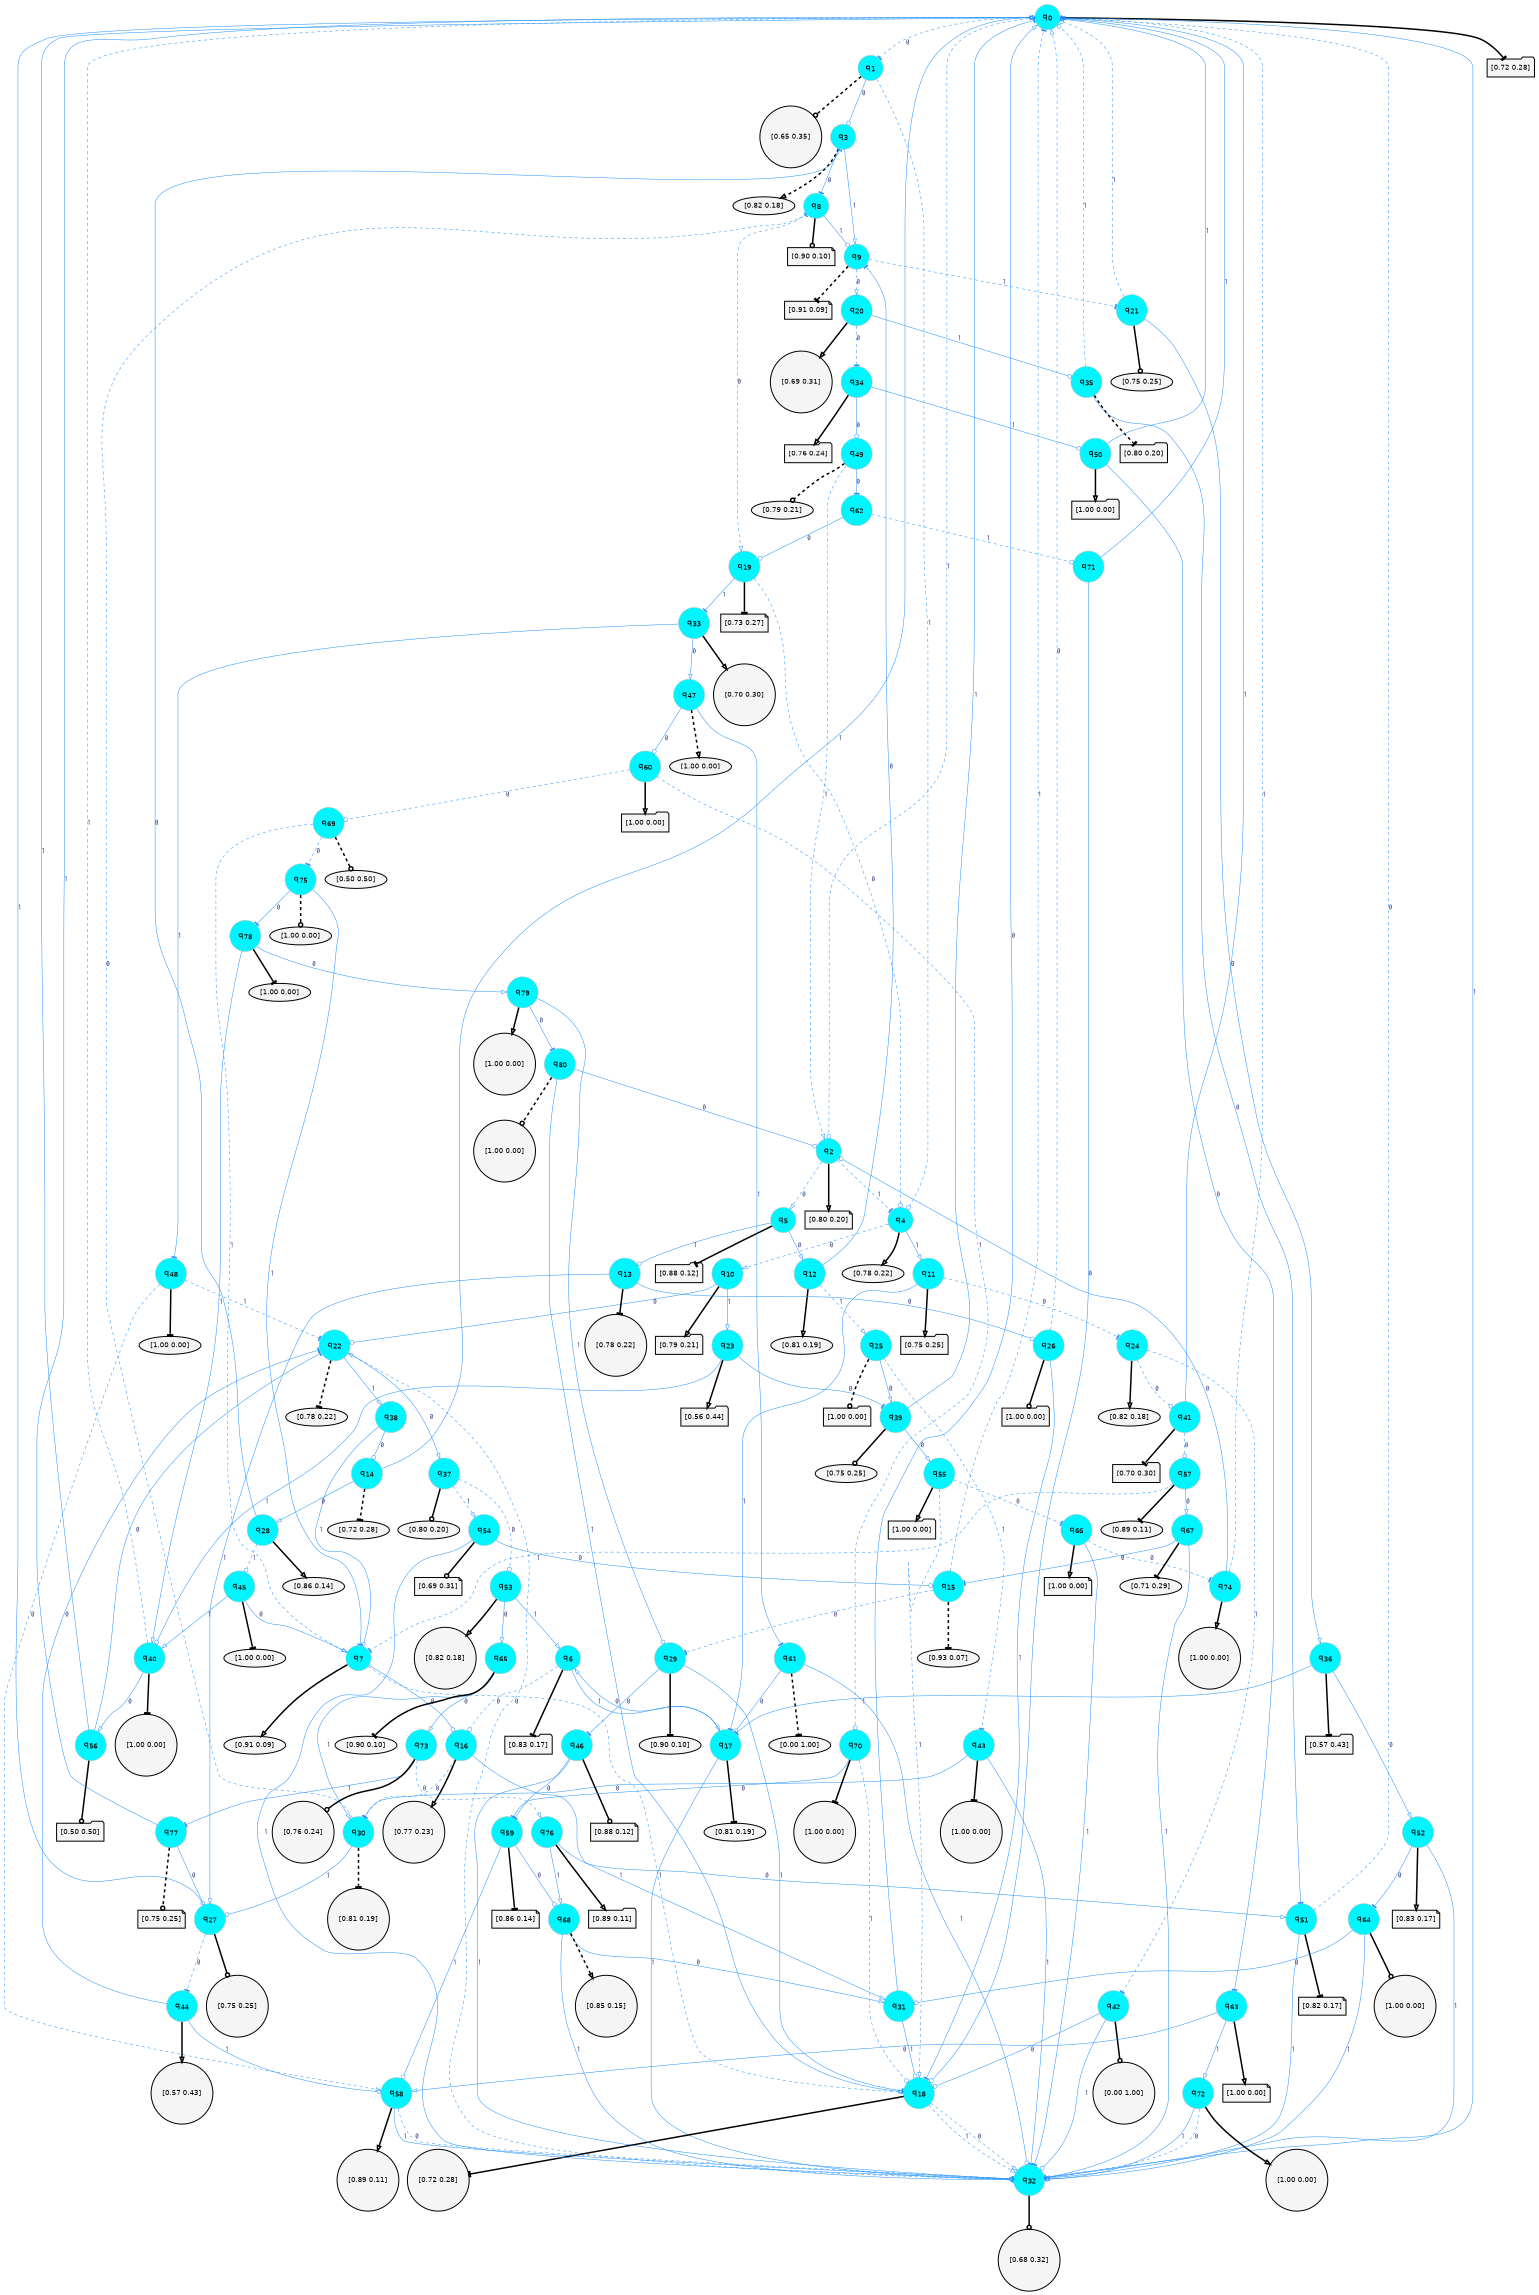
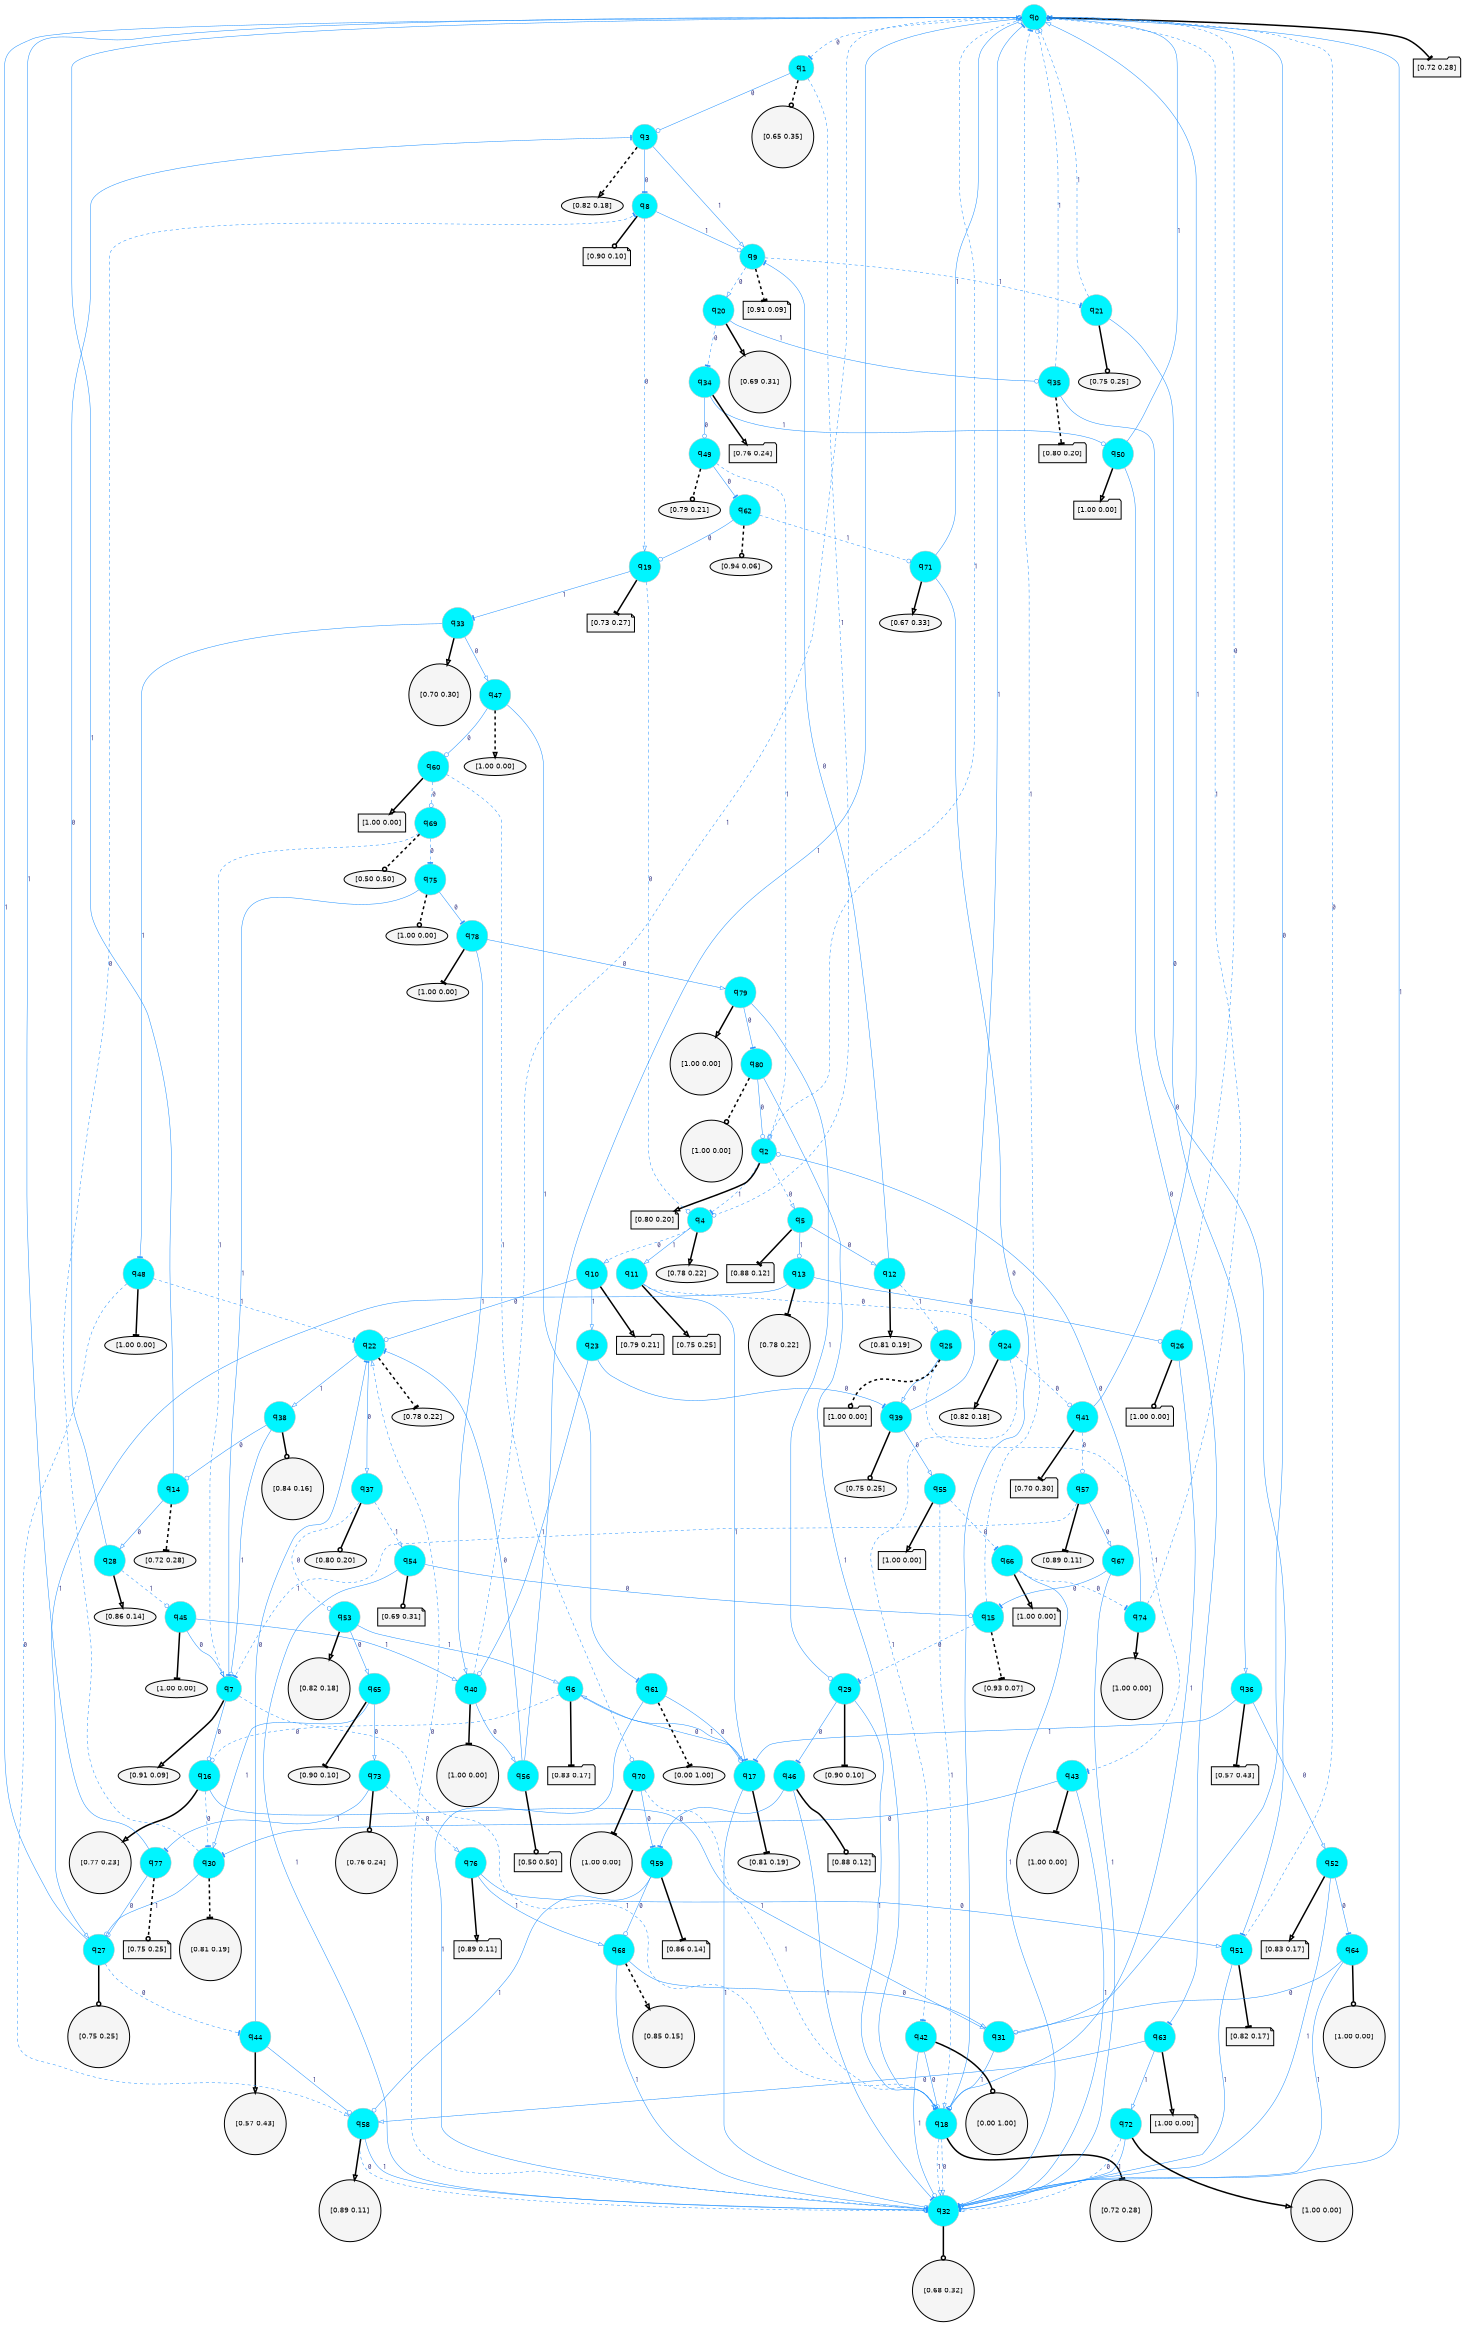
none -> (741, 567)
none -> (910, 623)
(705, 1417) -> none
none -> (293, 1489)
(1151, 1586) -> none
